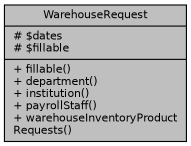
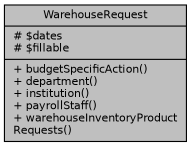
(42, 69) -> (80, 69)
